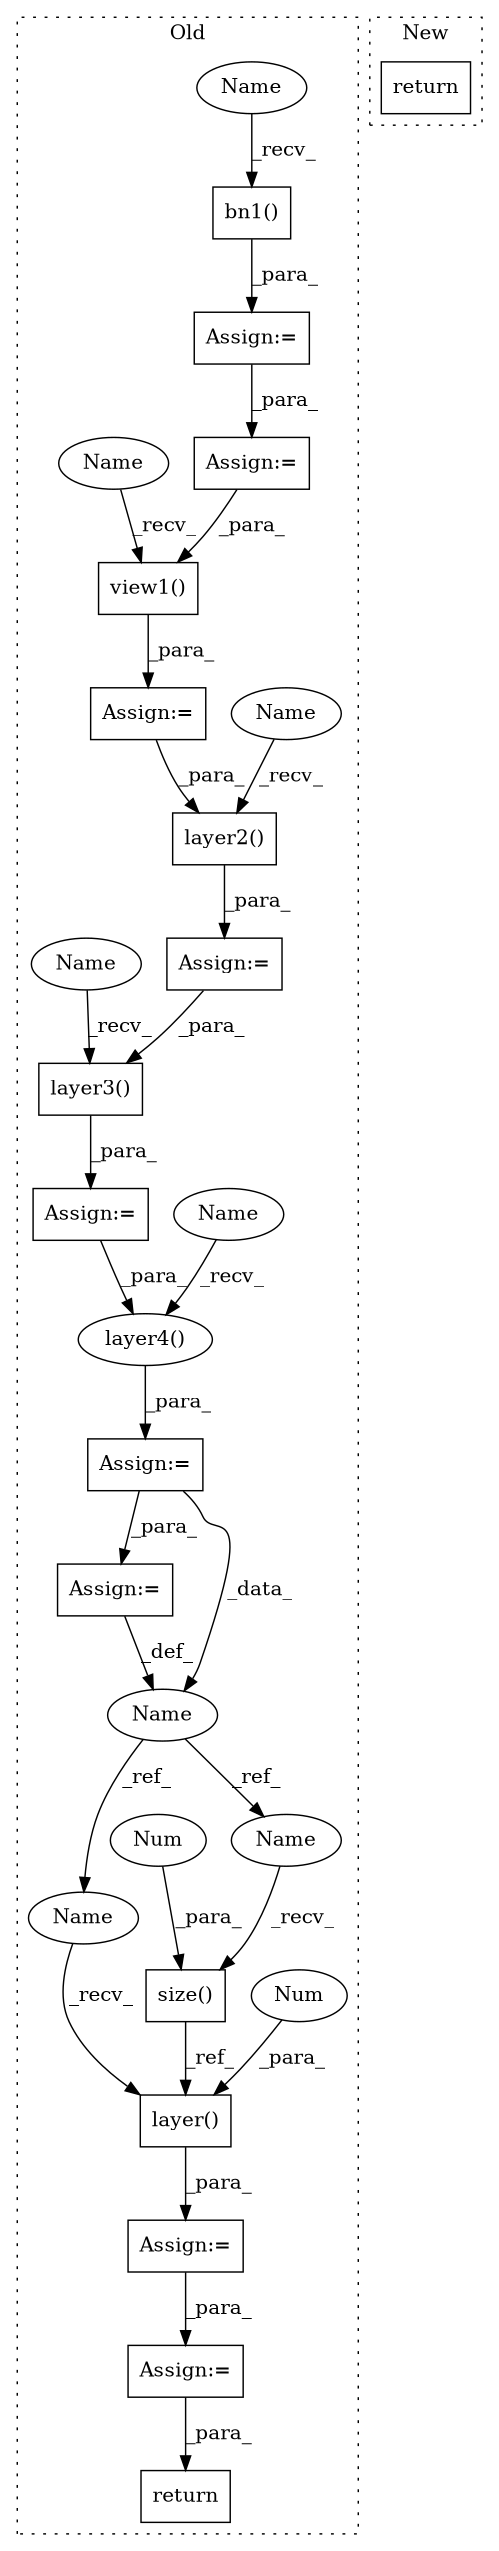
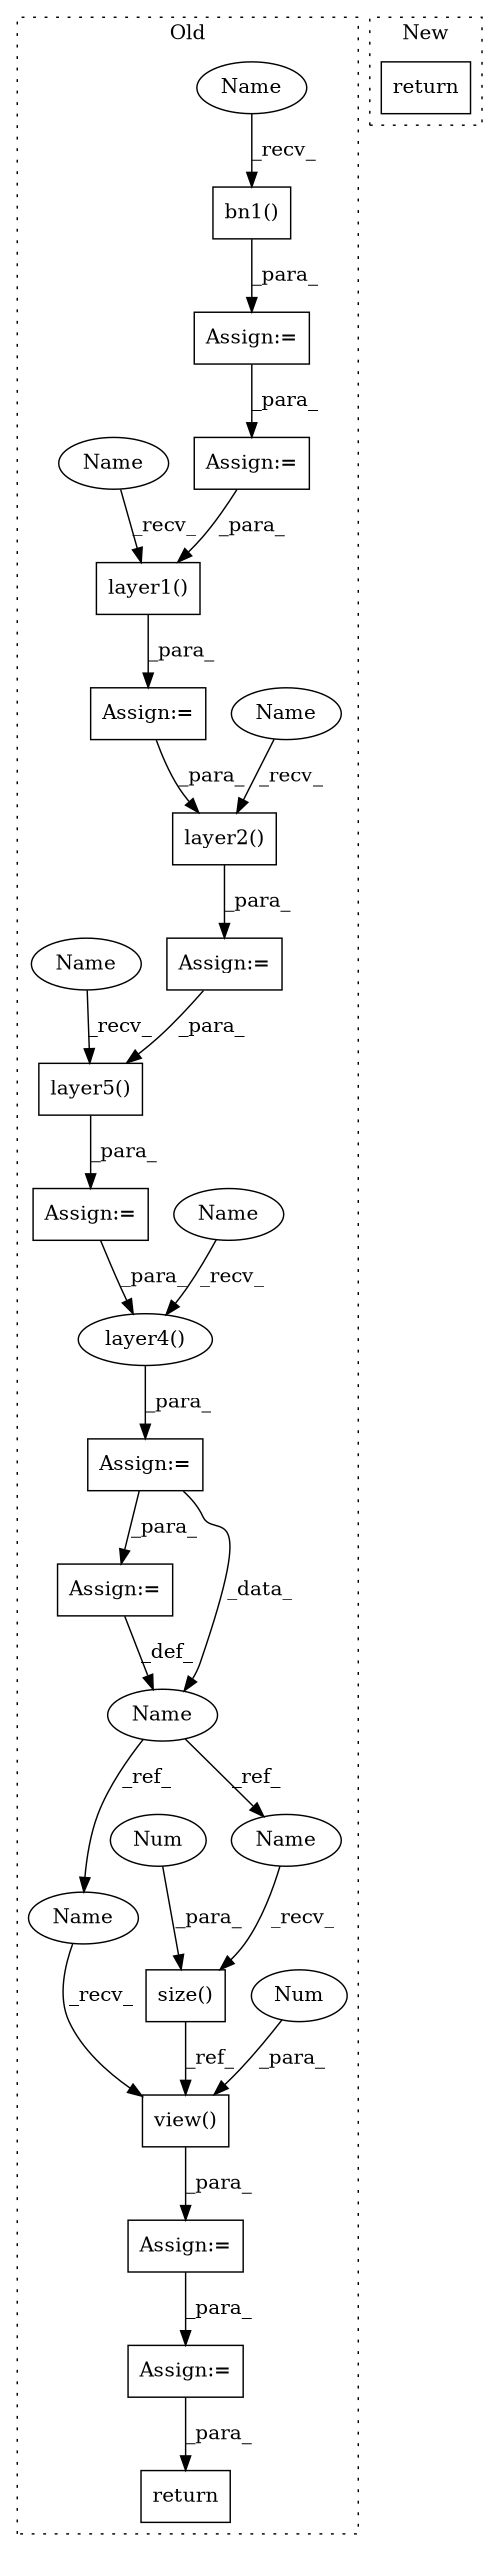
(148, 589) -> (148, 589)
(91, 1089) -> (91, 1089)
(186, 2121) -> (186, 2121)
